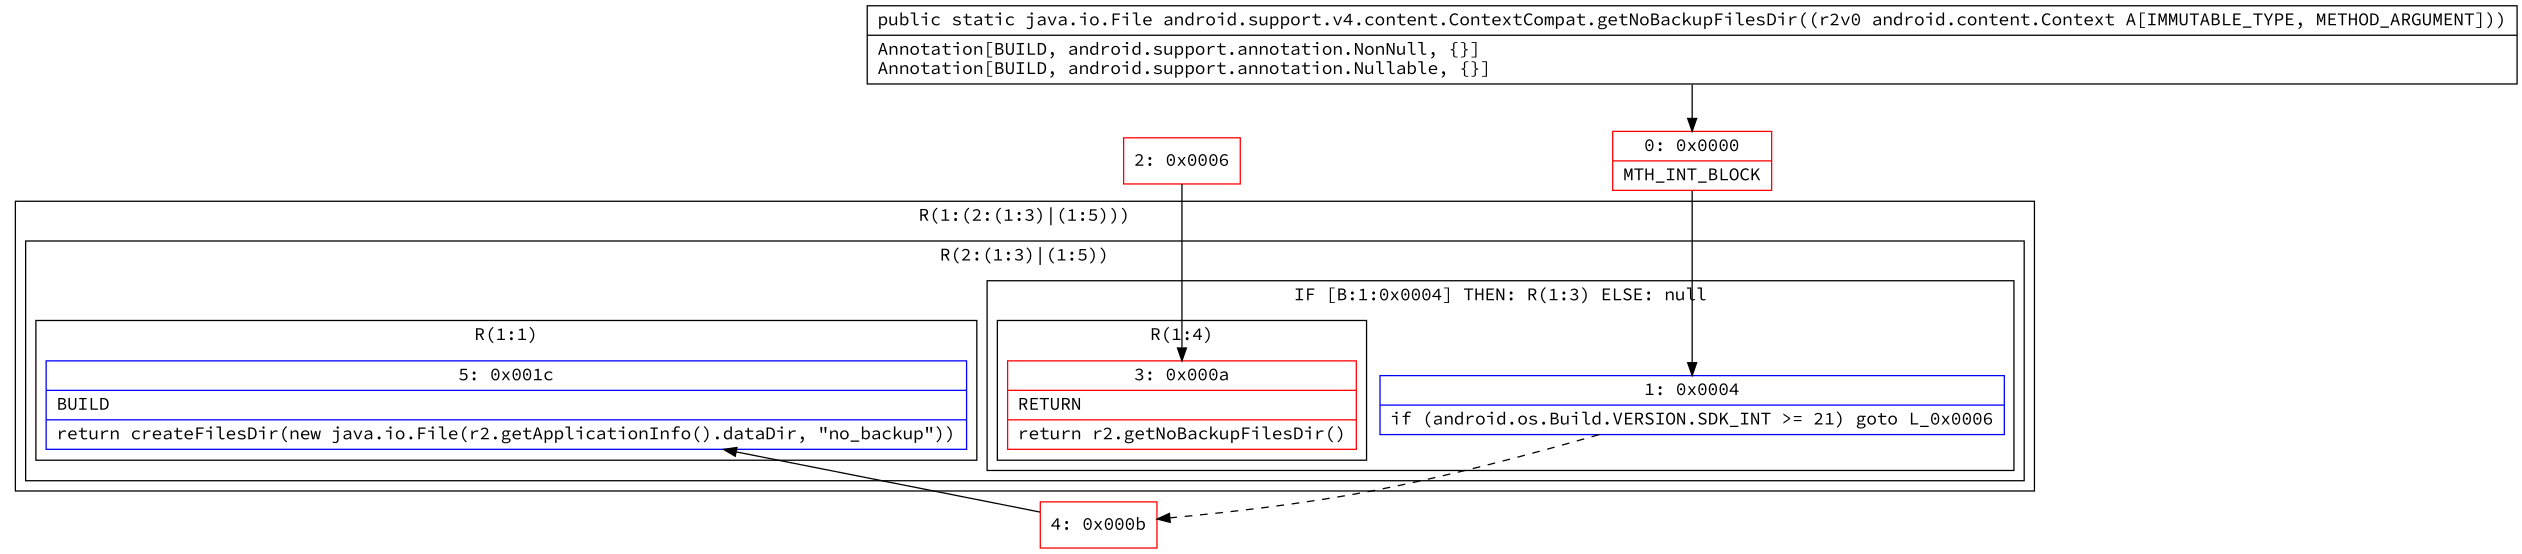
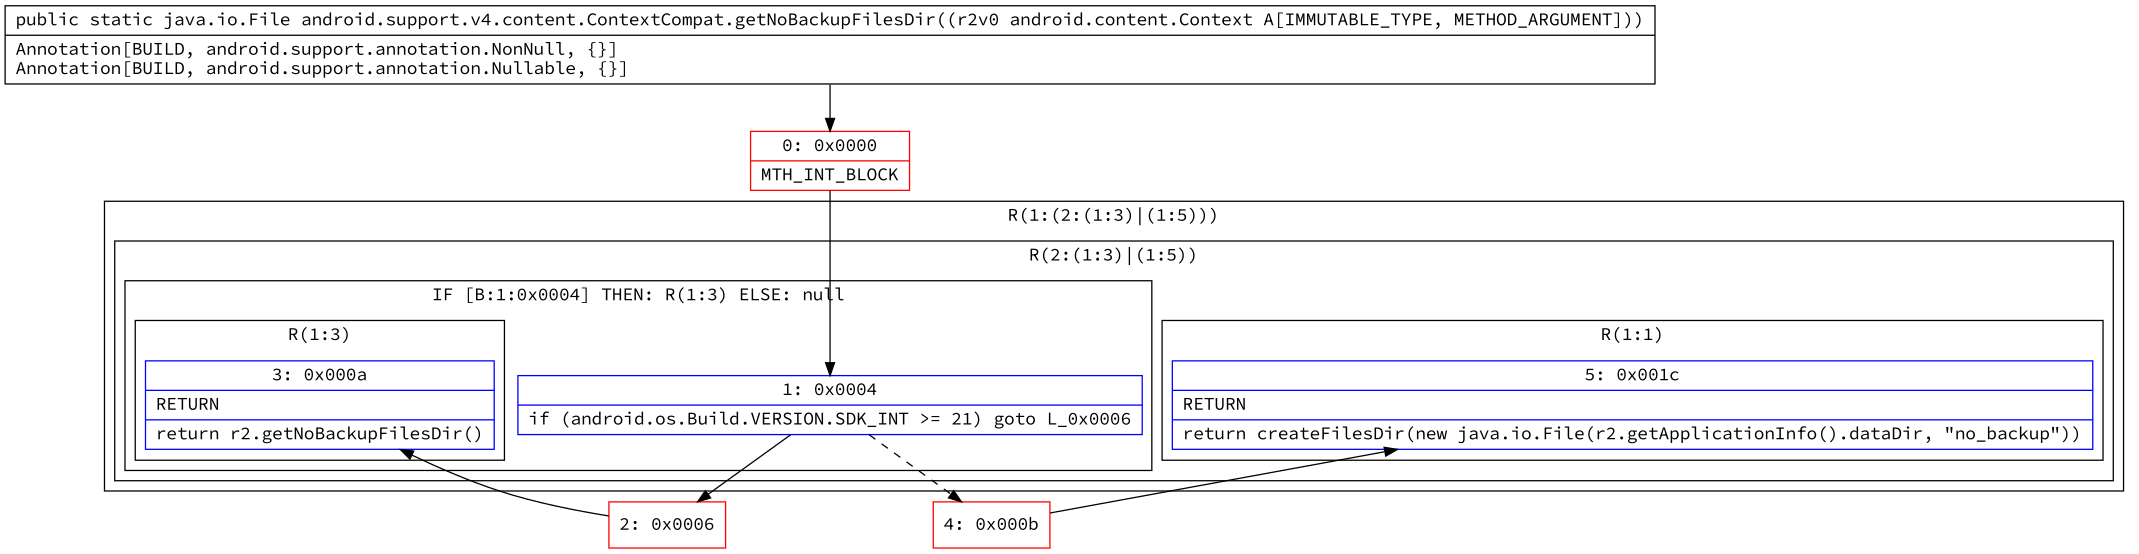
(1182, 335) -> (320, 335)
(83, 404) -> (1215, 404)
(1182, 405) -> (320, 405)
none -> (754, 461)
